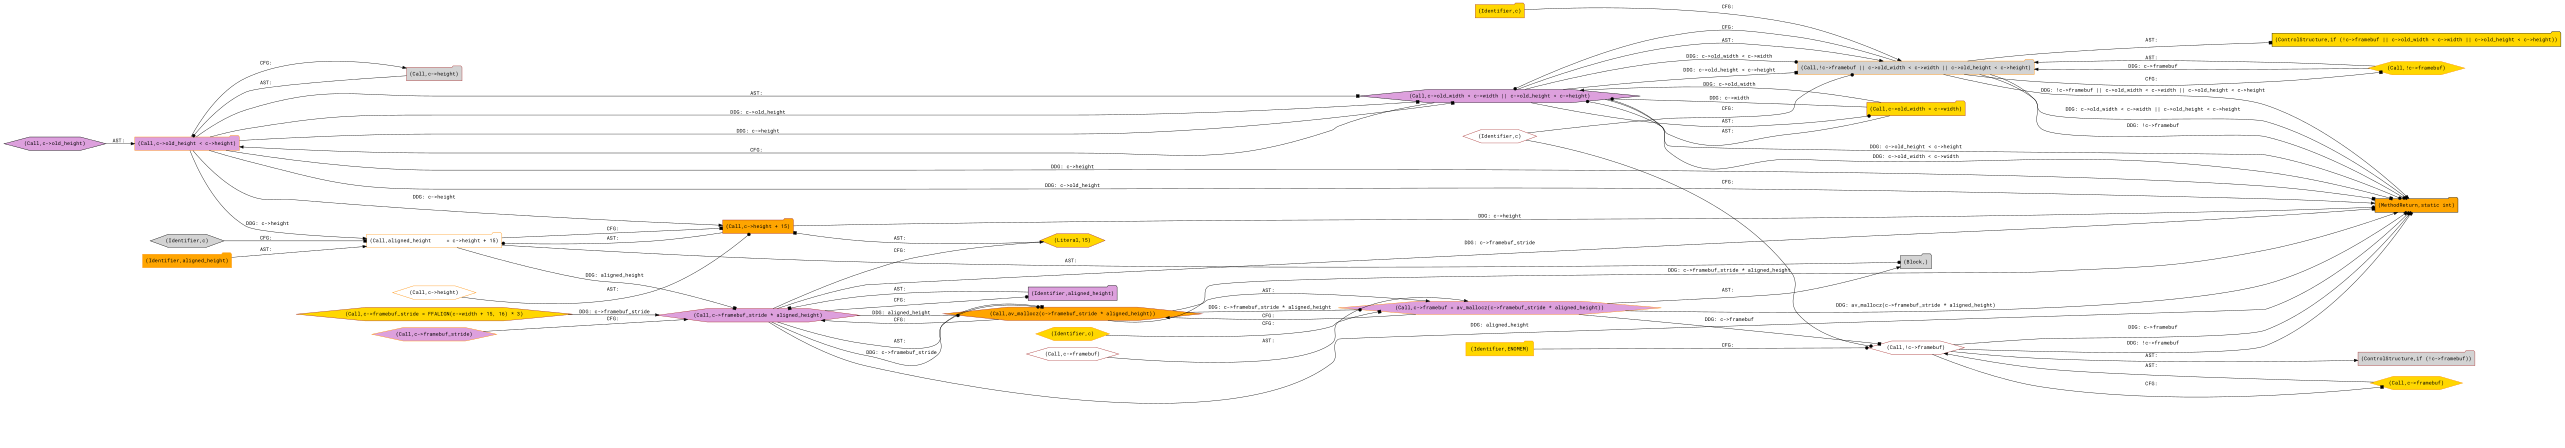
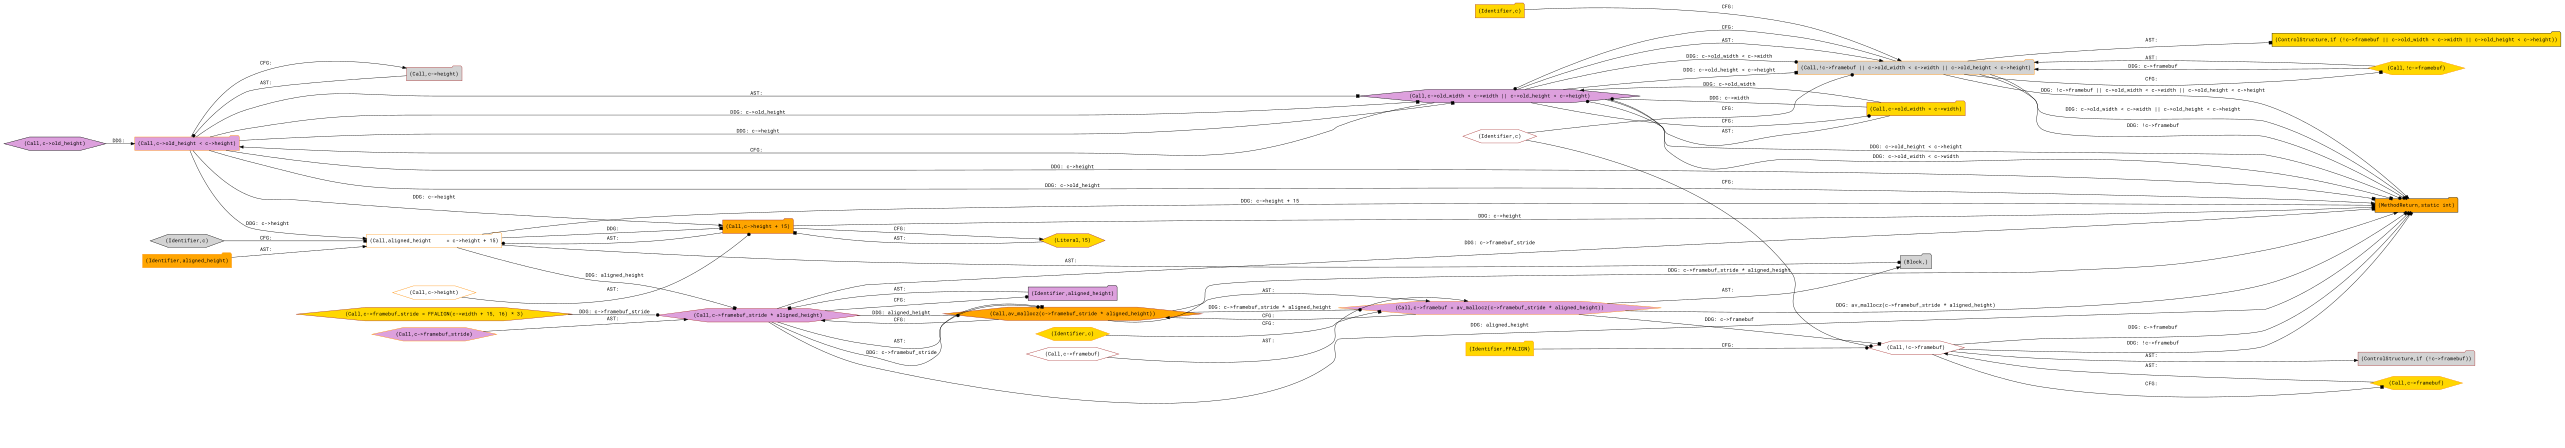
(1730, 121) -> (1730, 121)
(120, 141) -> (120, 141)
none -> (1426, 204)
(615, 229) -> (615, 229)
(903, 260) -> (917, 234)
(612, 315) -> (612, 315)
(615, 319) -> (615, 319)
(1500, 349) -> (1500, 349)
